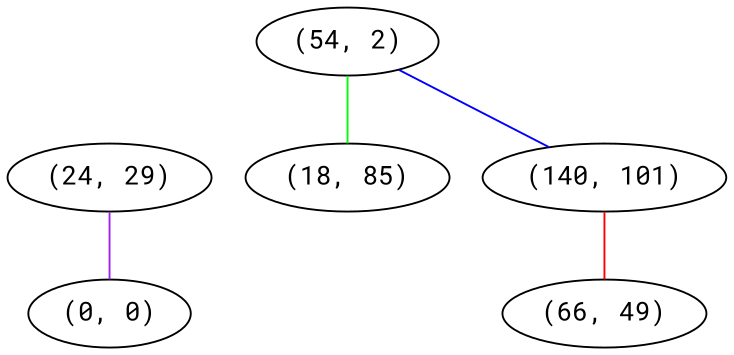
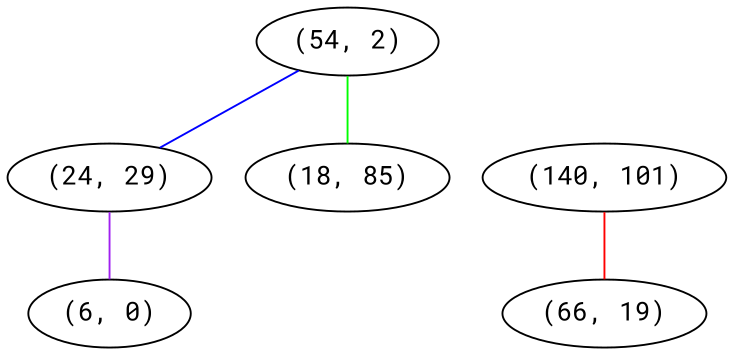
(474, 108) -> (229, 109)
(110, 314) -> (110, 314)
(604, 314) -> (604, 314)
